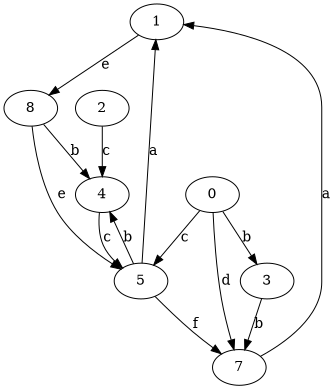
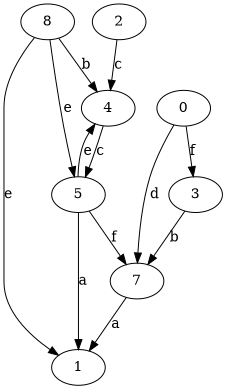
(98, 62) -> (4, 198)
(180, 234) -> none
(128, 238) -> (88, 151)
(247, 238) -> (193, 151)
